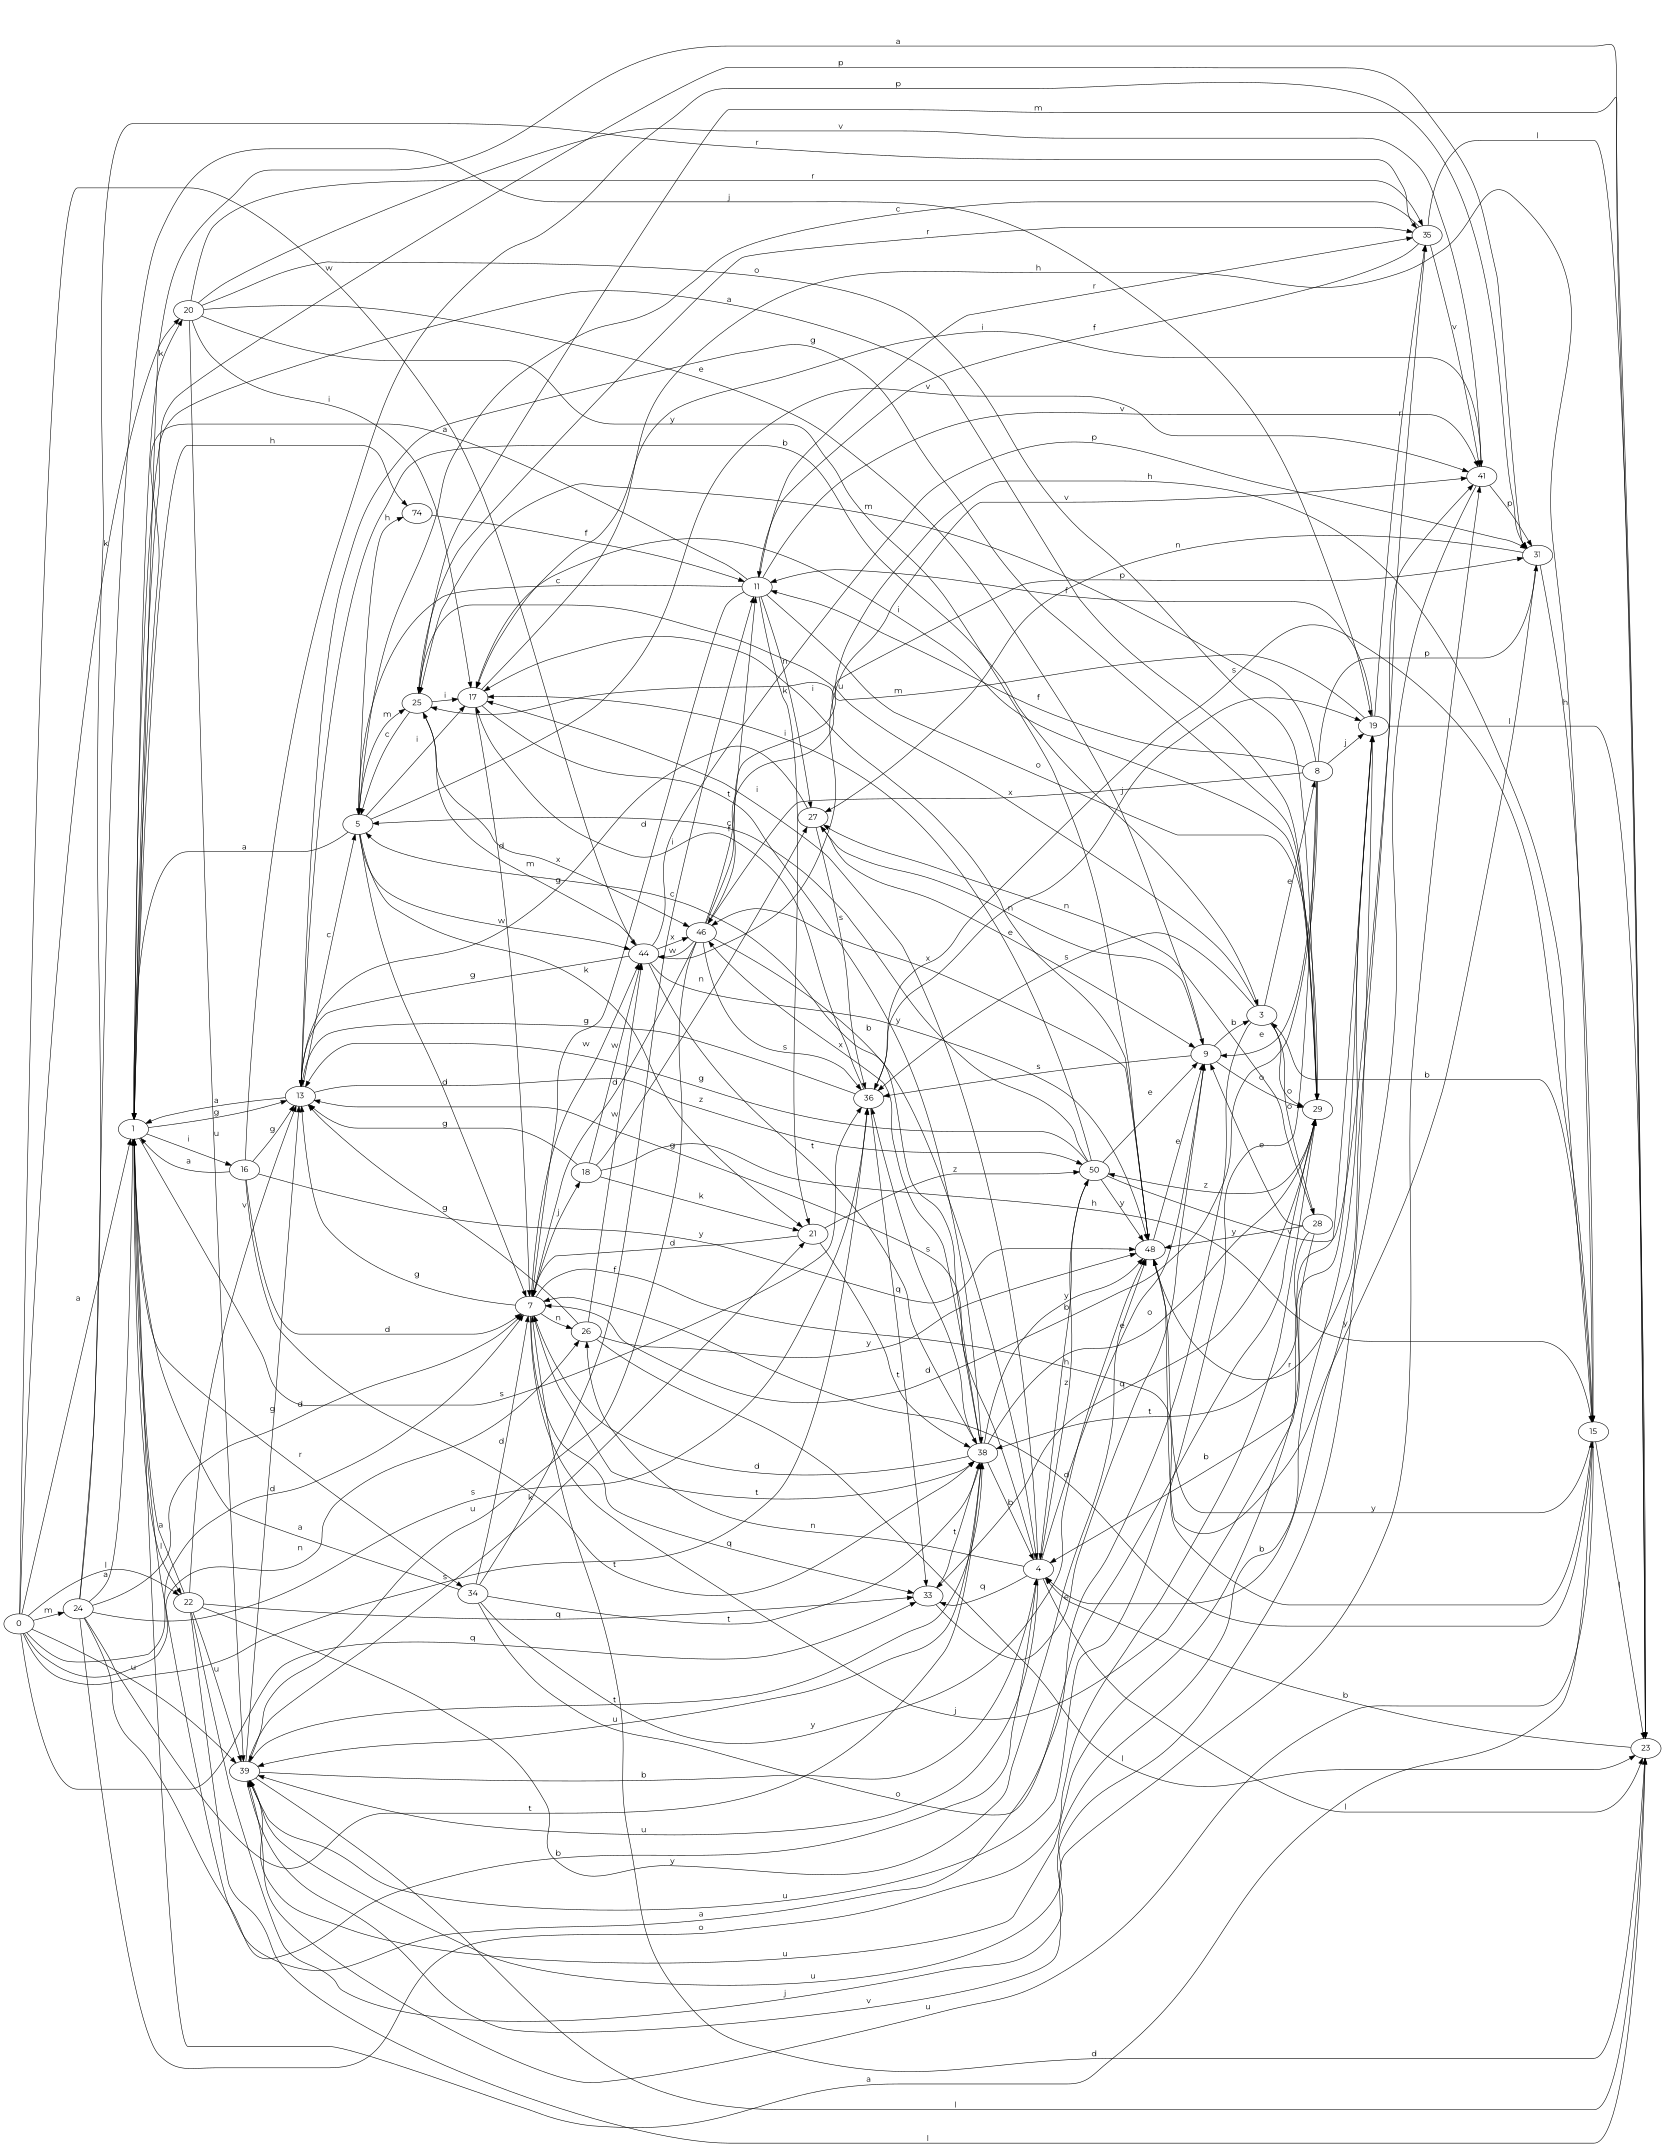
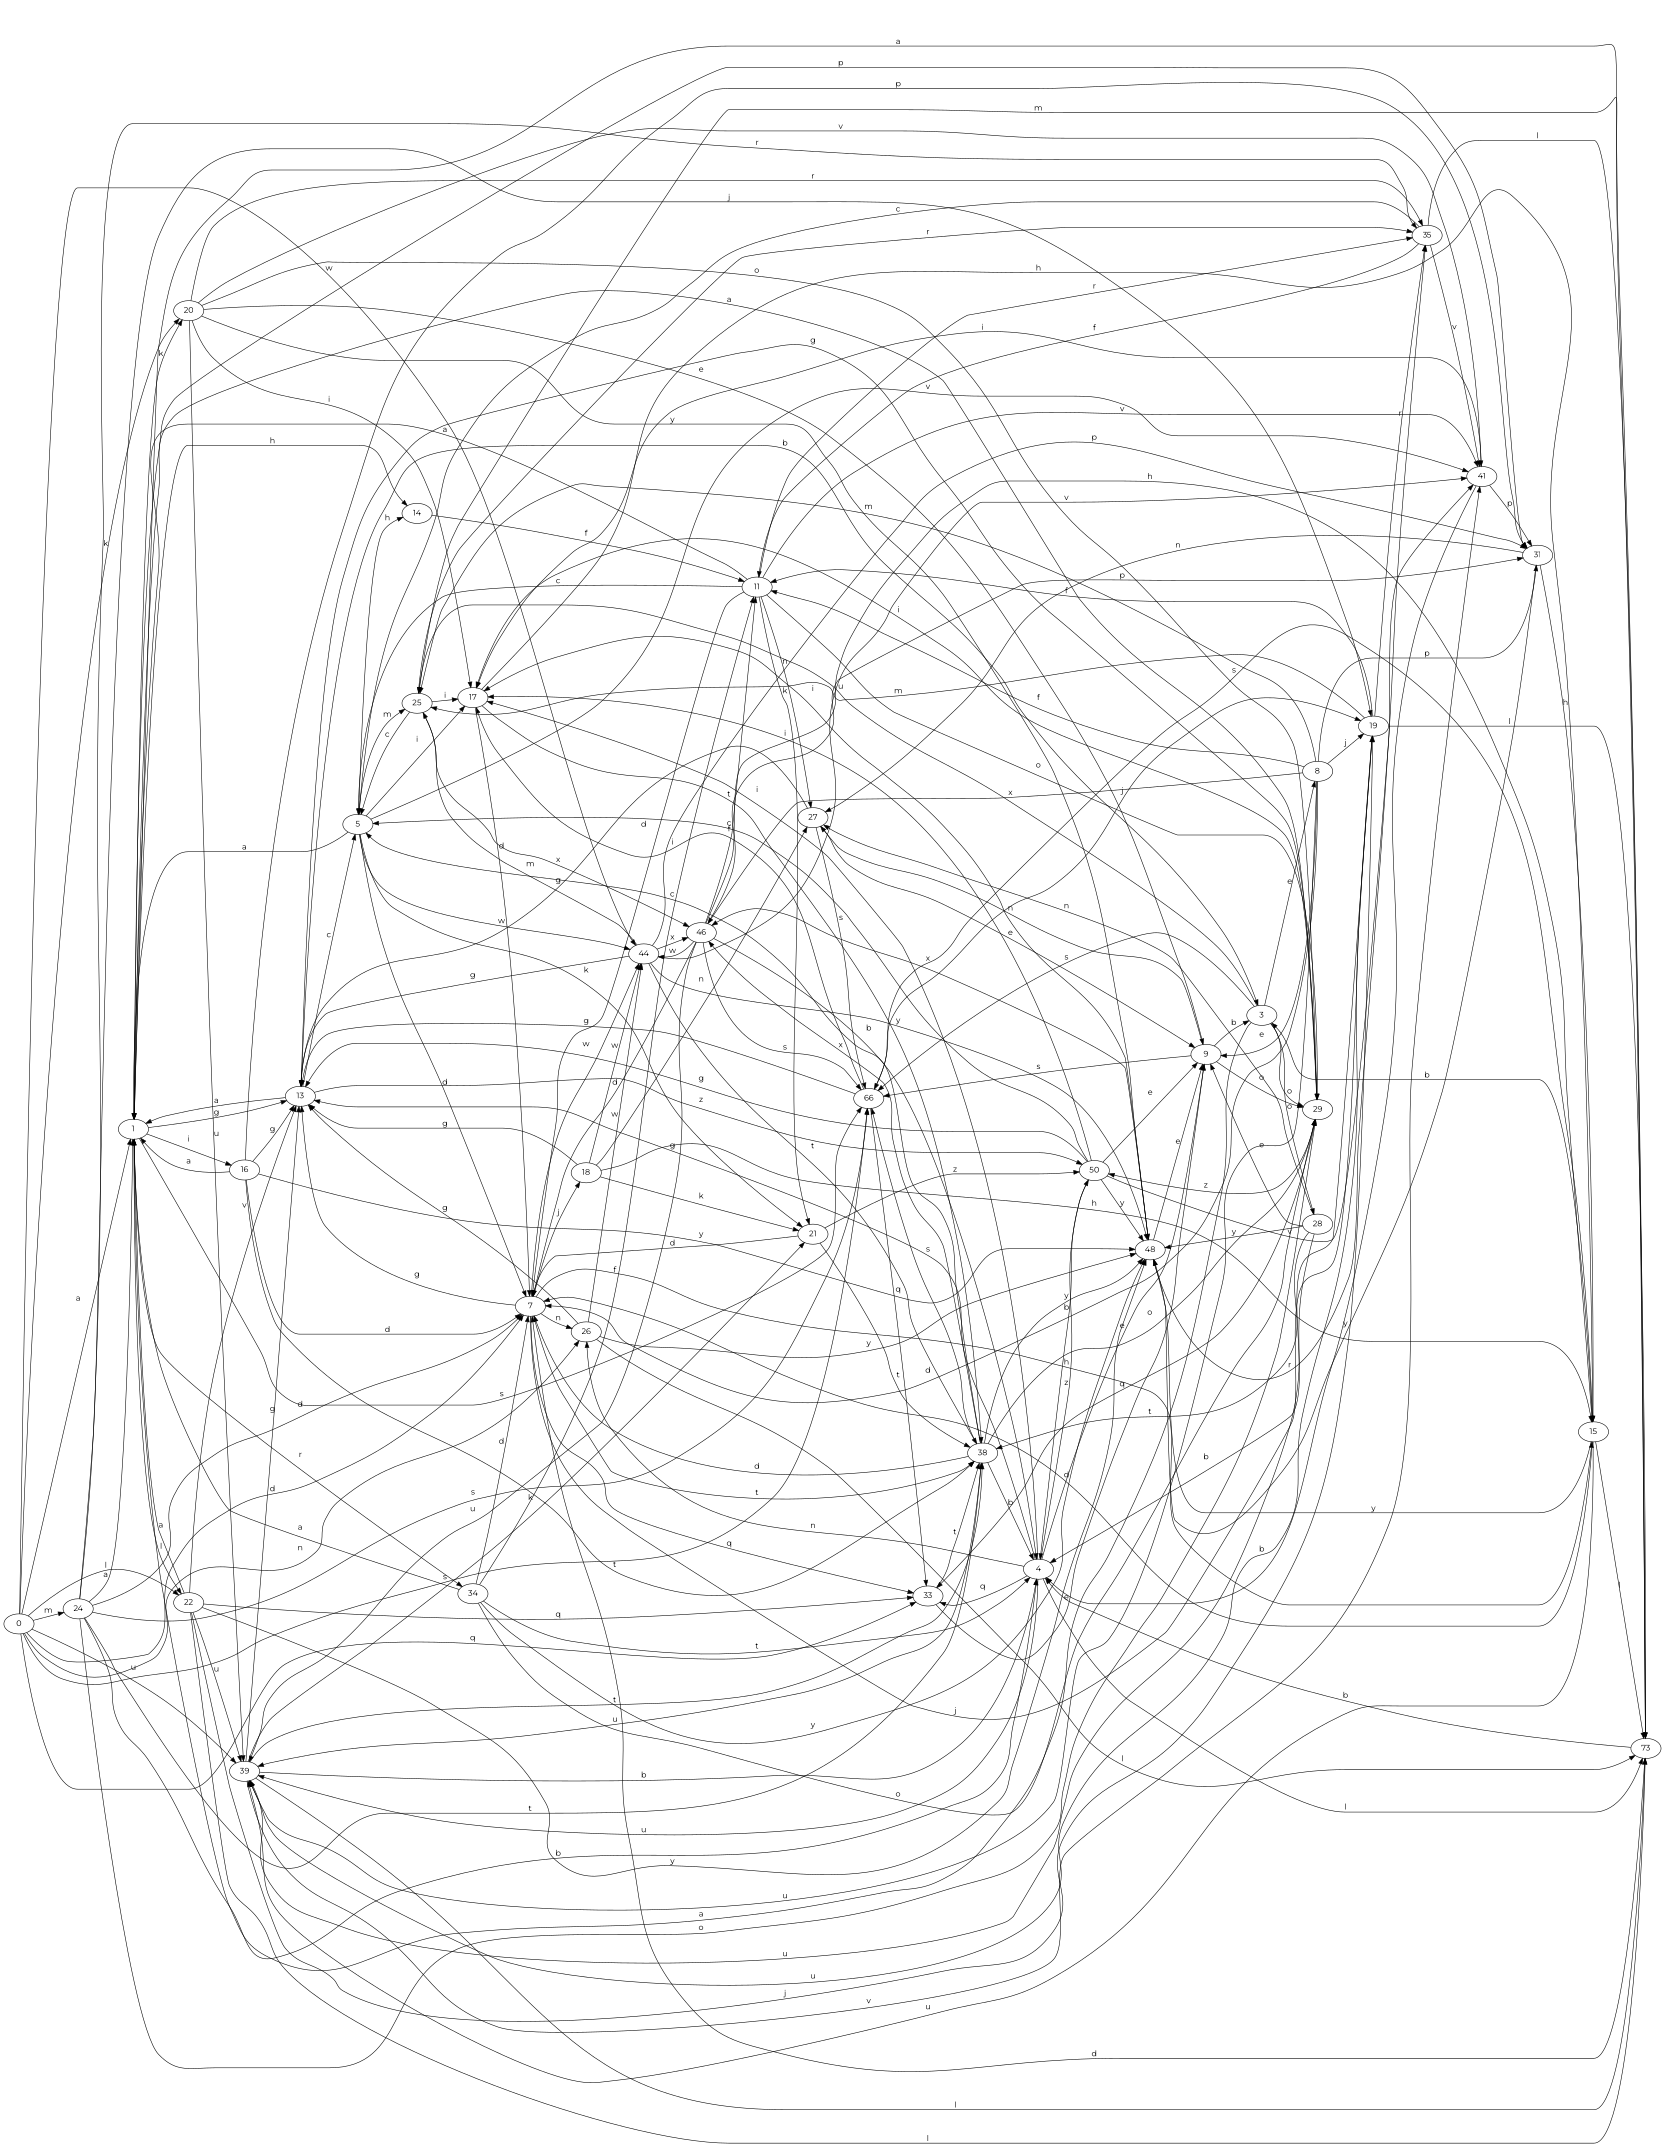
(417, 513) -> (417, 513)
(869, 1099) -> (869, 1099)
(763, 1621) -> (757, 1652)
(1646, 1748) -> (1646, 1748)
(694, 2123) -> none
